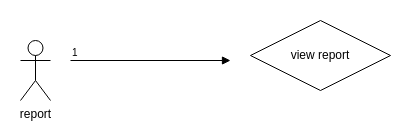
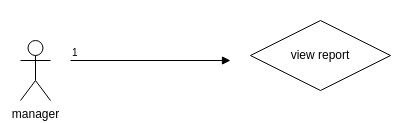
(36, 115) -> (36, 115)
